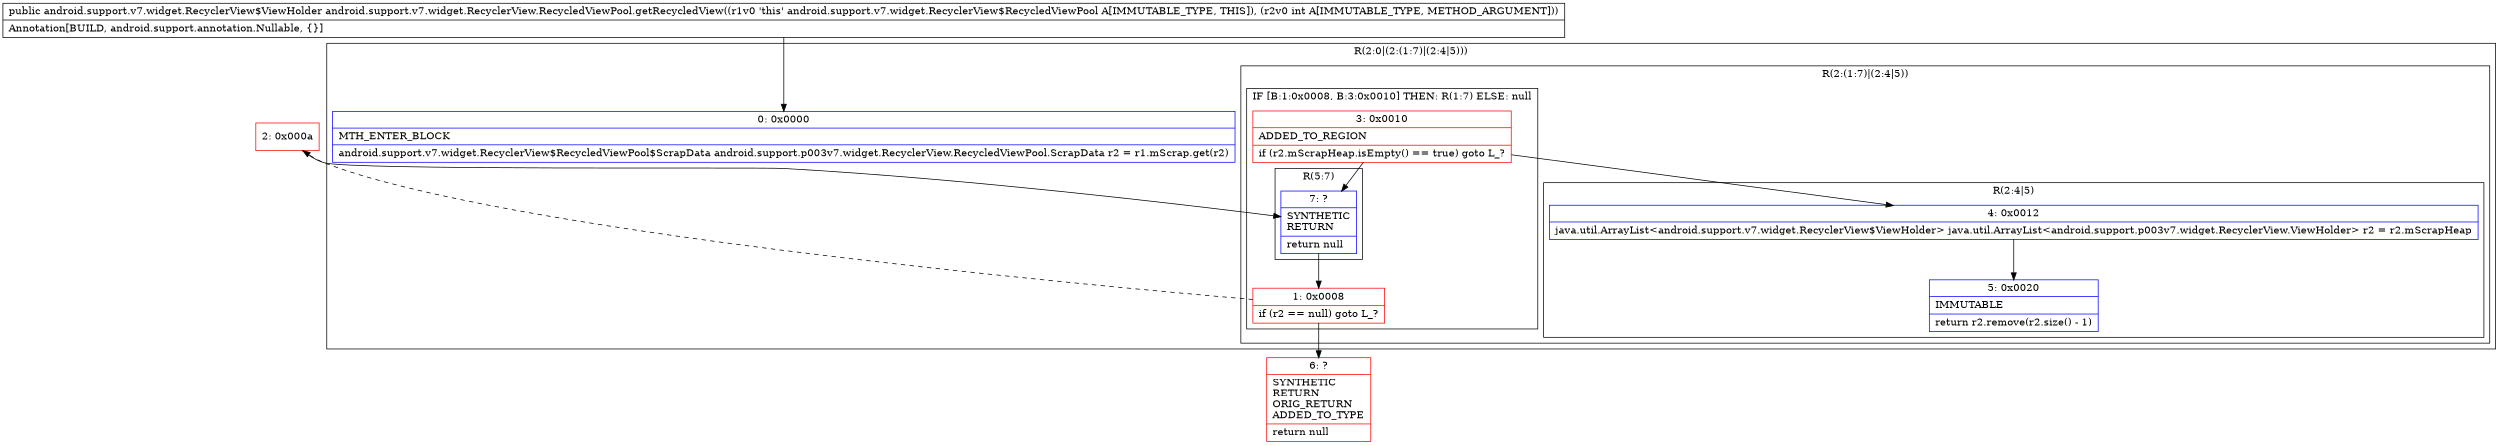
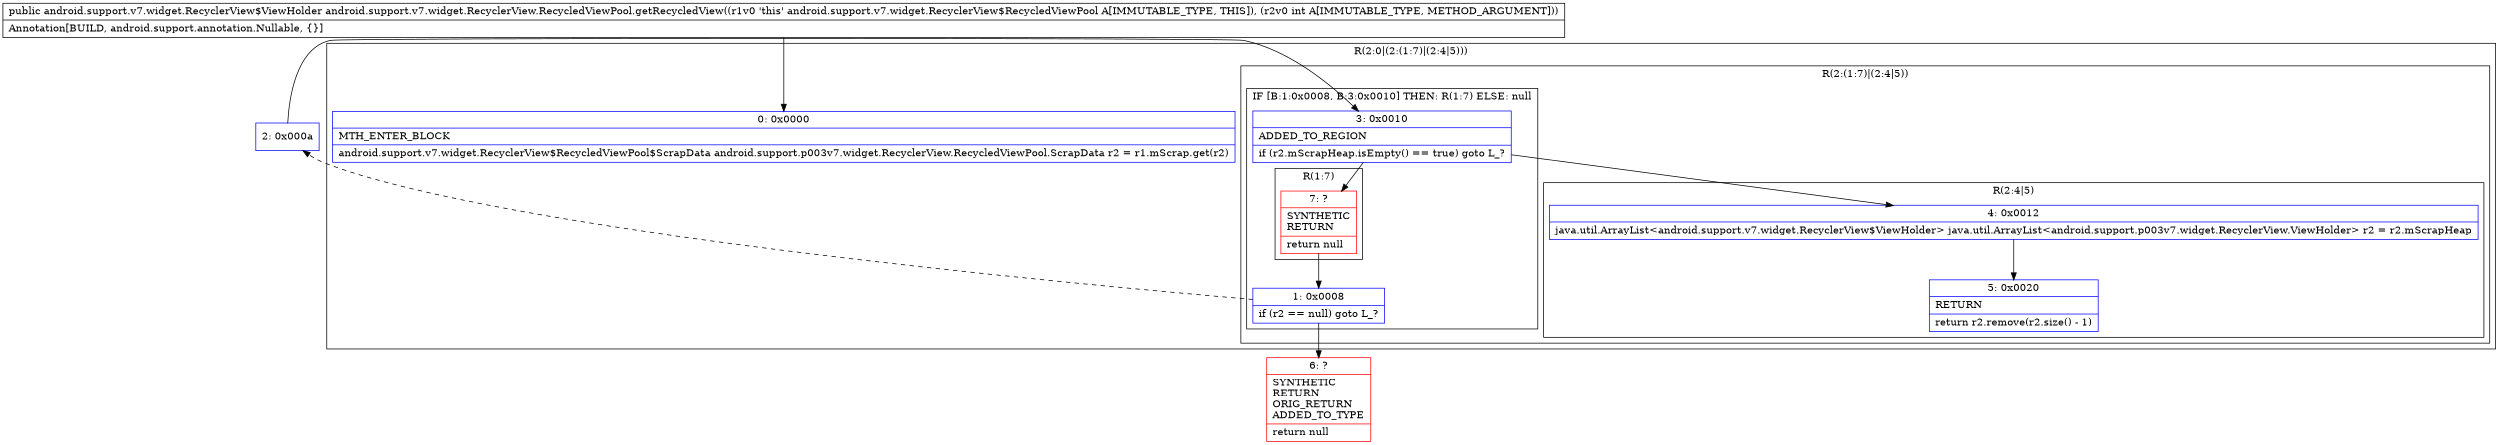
(287, 137) -> (287, 137)
(1382, 137) -> (1382, 137)
(787, 169) -> (802, 38)
(1319, 177) -> (1319, 177)
(1319, 222) -> (1319, 222)
(1969, 305) -> (1959, 305)
(1319, 306) -> (1319, 306)
